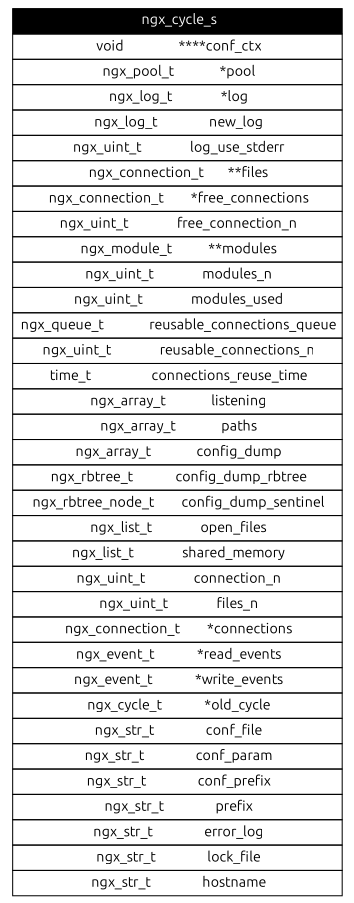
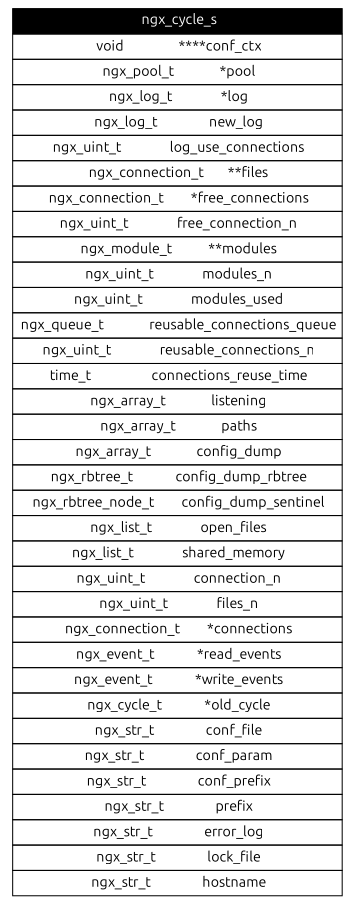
(177, 148) -> (177, 148)
